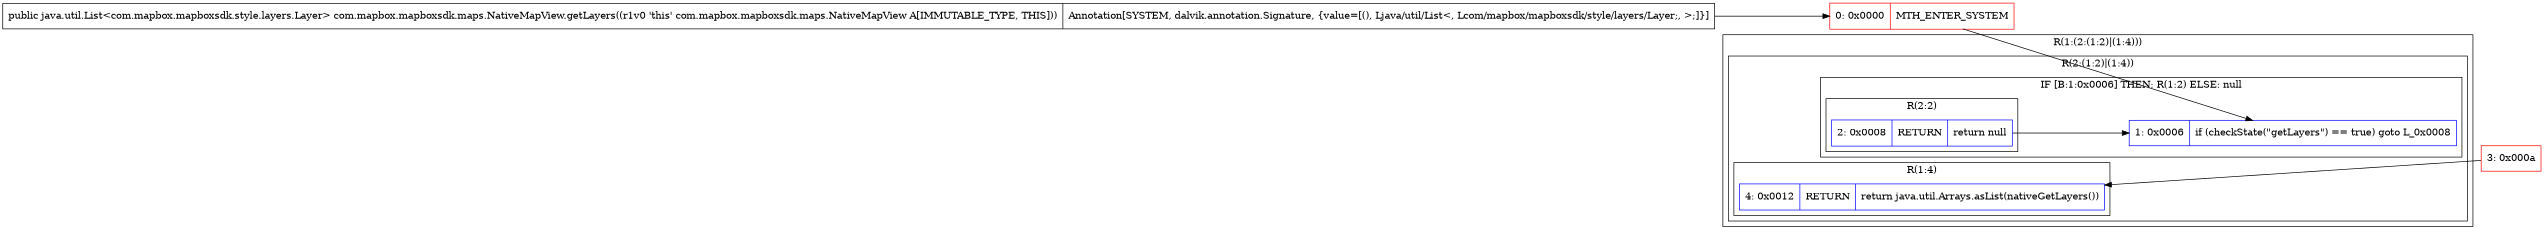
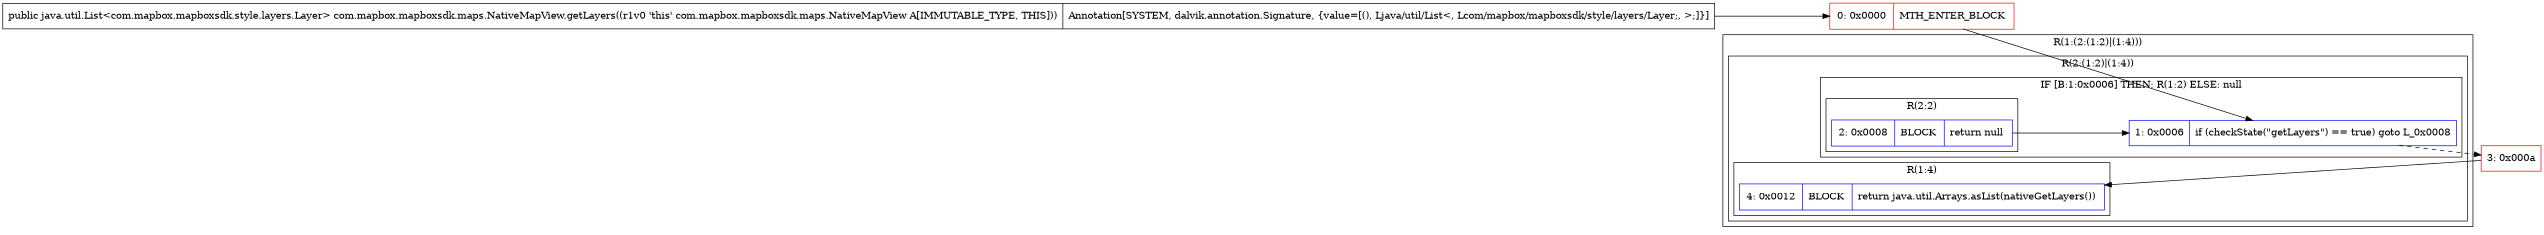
(1952, 16) -> (1952, 16)
(1920, 133) -> (1918, 133)
none -> (2437, 150)
(1828, 197) -> (1826, 197)
